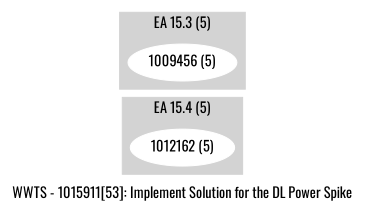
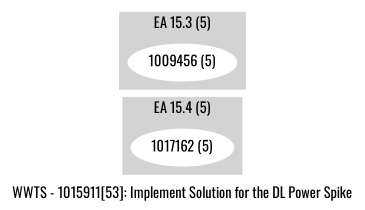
(182, 148) -> (182, 148)
